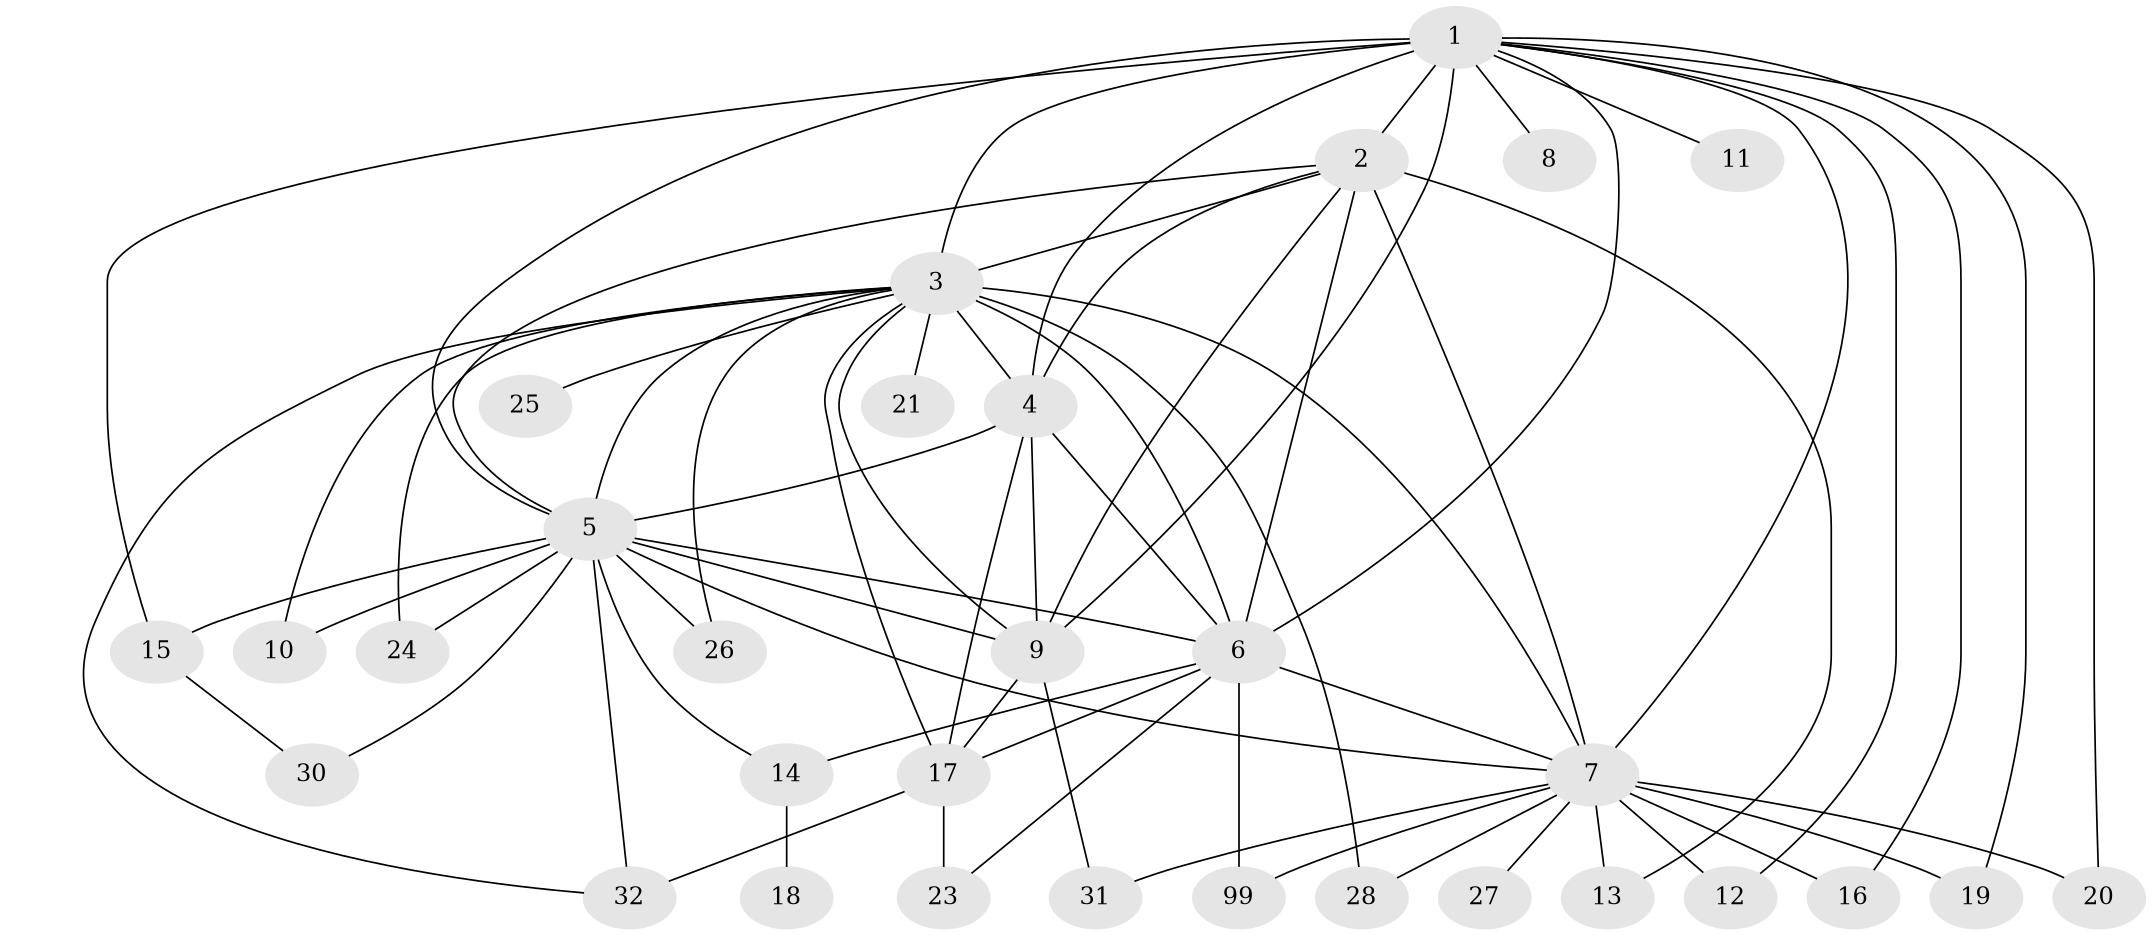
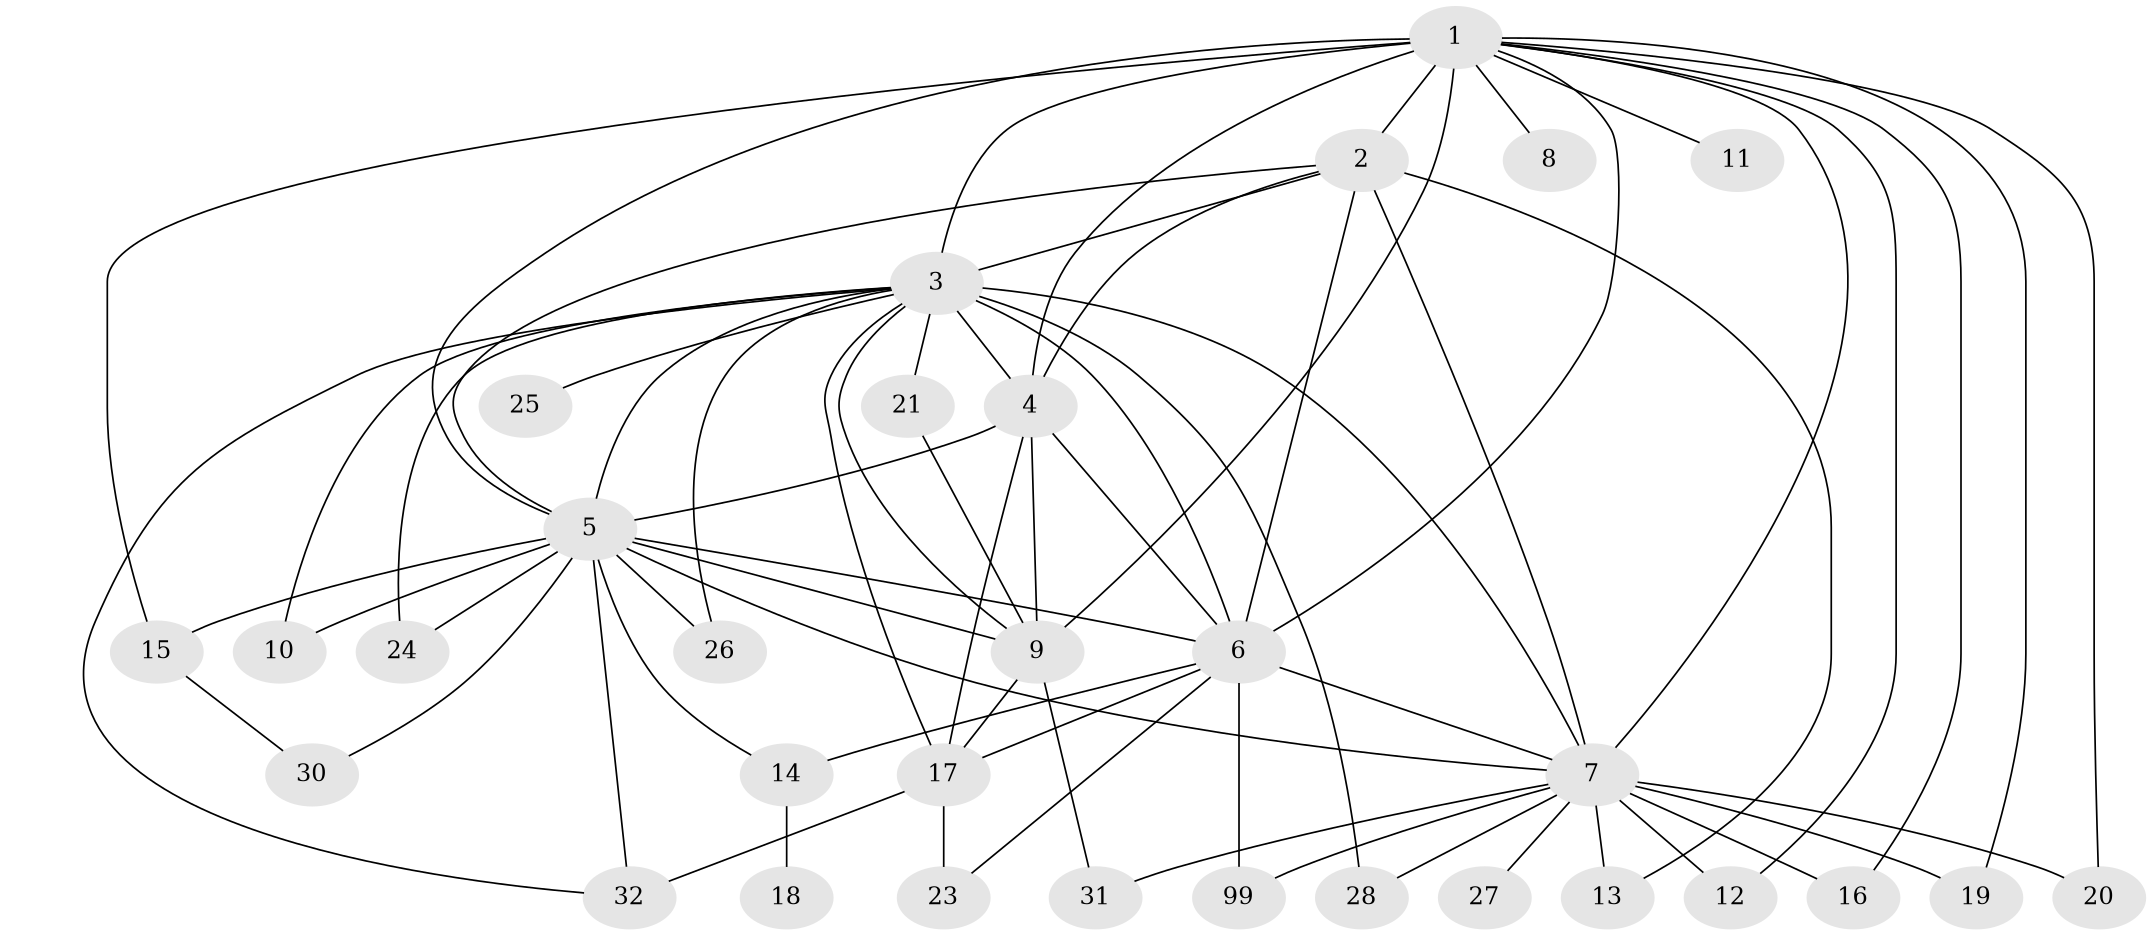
(1182, 396) -> (973, 529)
